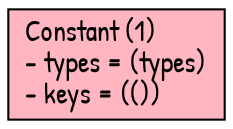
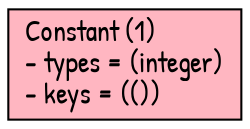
(117, 64) -> (125, 64)
